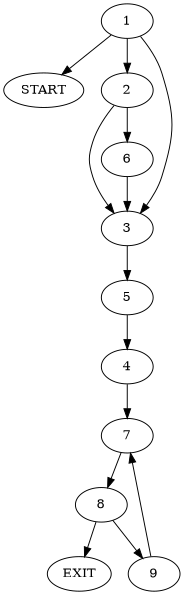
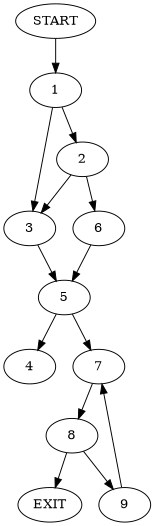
(90, 52) -> (56, 51)
(127, 189) -> (84, 259)
(127, 396) -> (79, 328)
